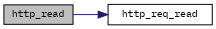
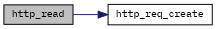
(160, 15) -> (160, 15)
